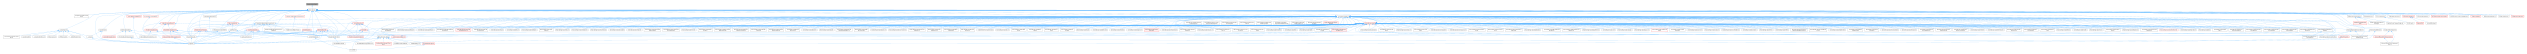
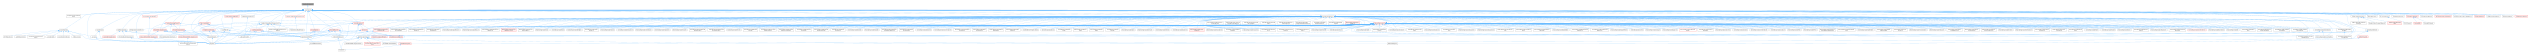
(2390, 30) -> none
